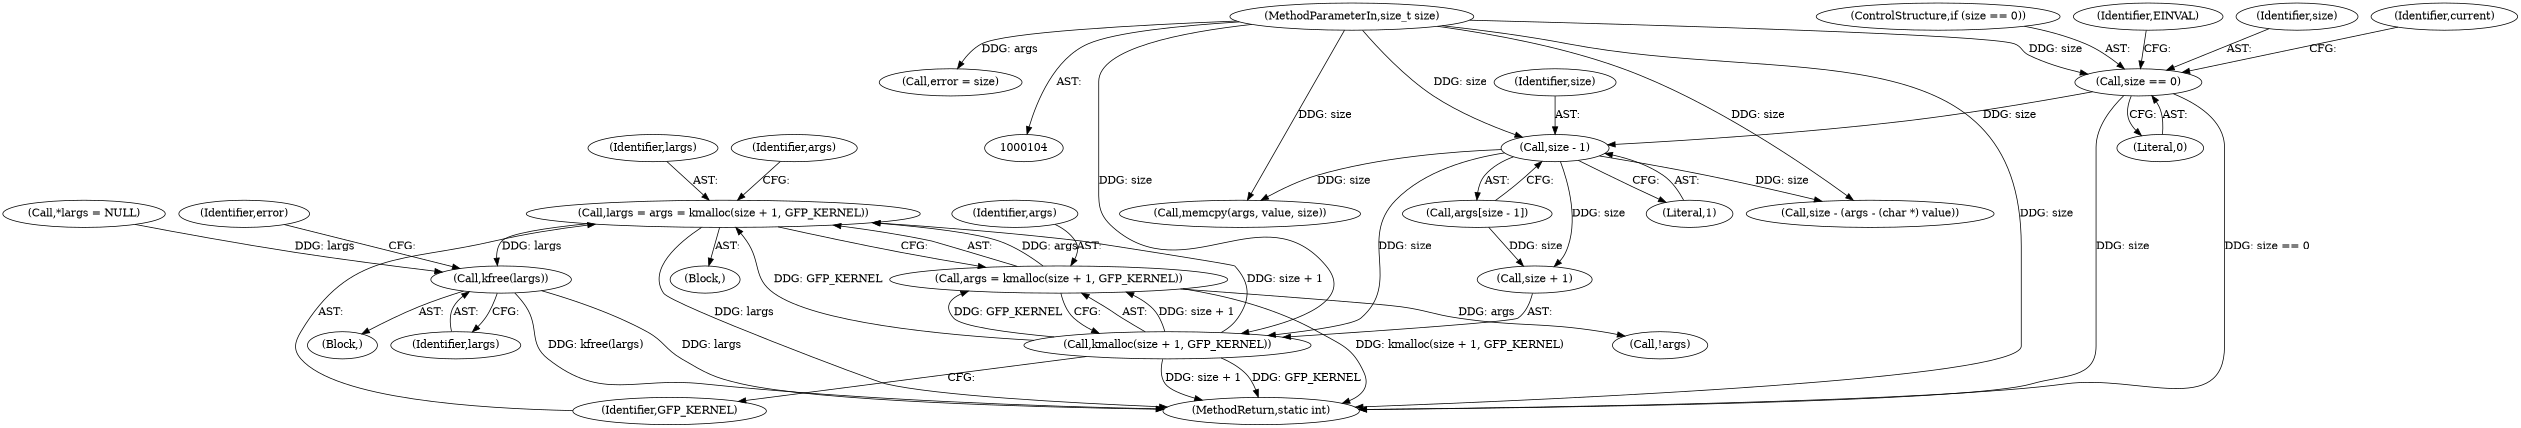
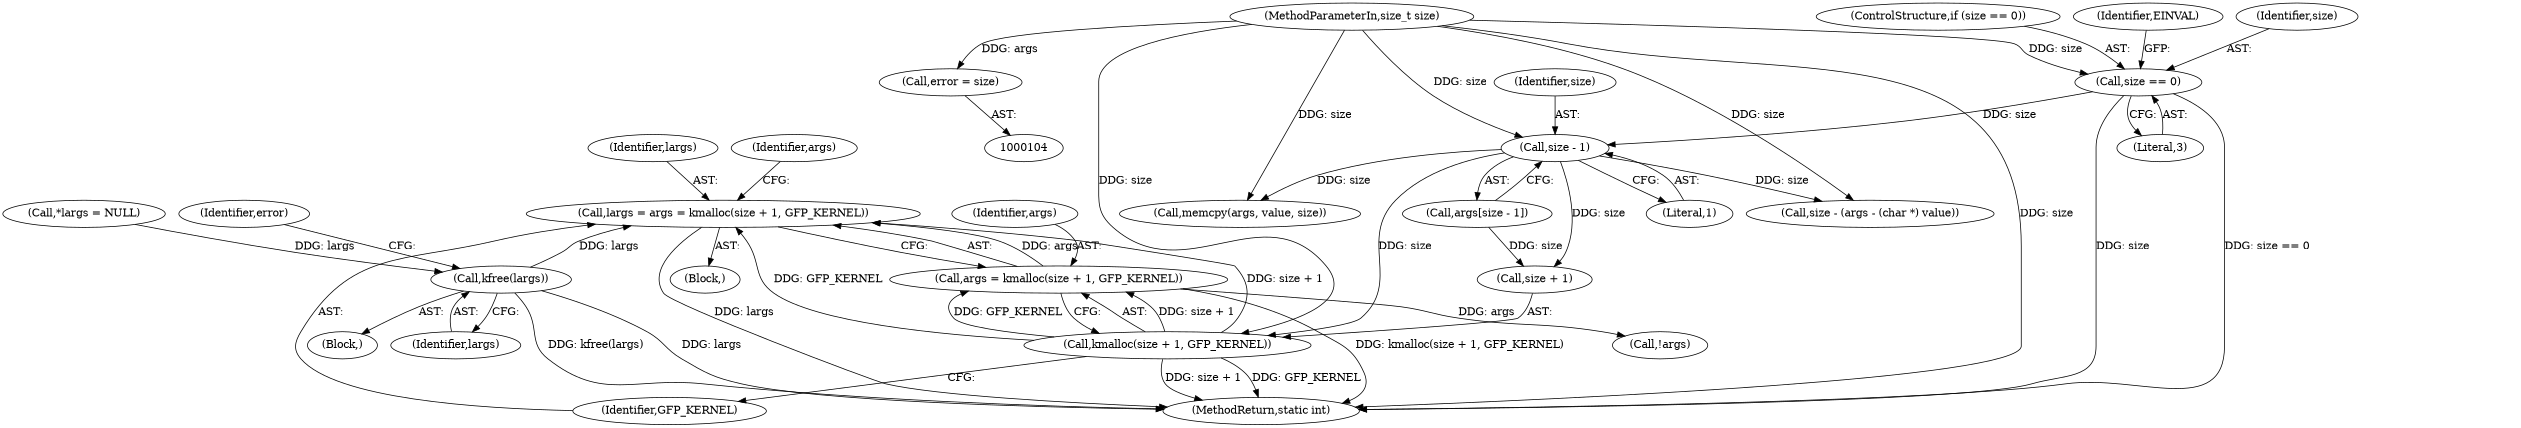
(2444, 17) -> none
(1111, 37) -> (985, 113)
(2159, 49) -> (2159, 49)
(2160, 148) -> (2160, 148)
(535, 231) -> (575, 243)
